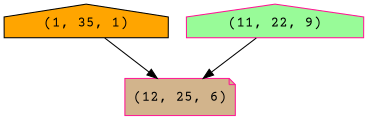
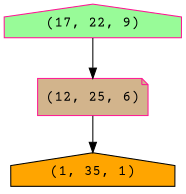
(275, 23) -> (93, 23)
(127, 55) -> (93, 129)
